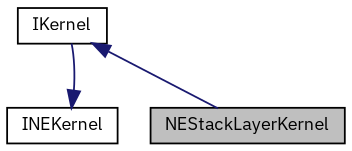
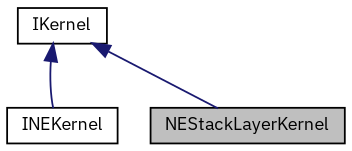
(74, 67) -> (51, 85)
